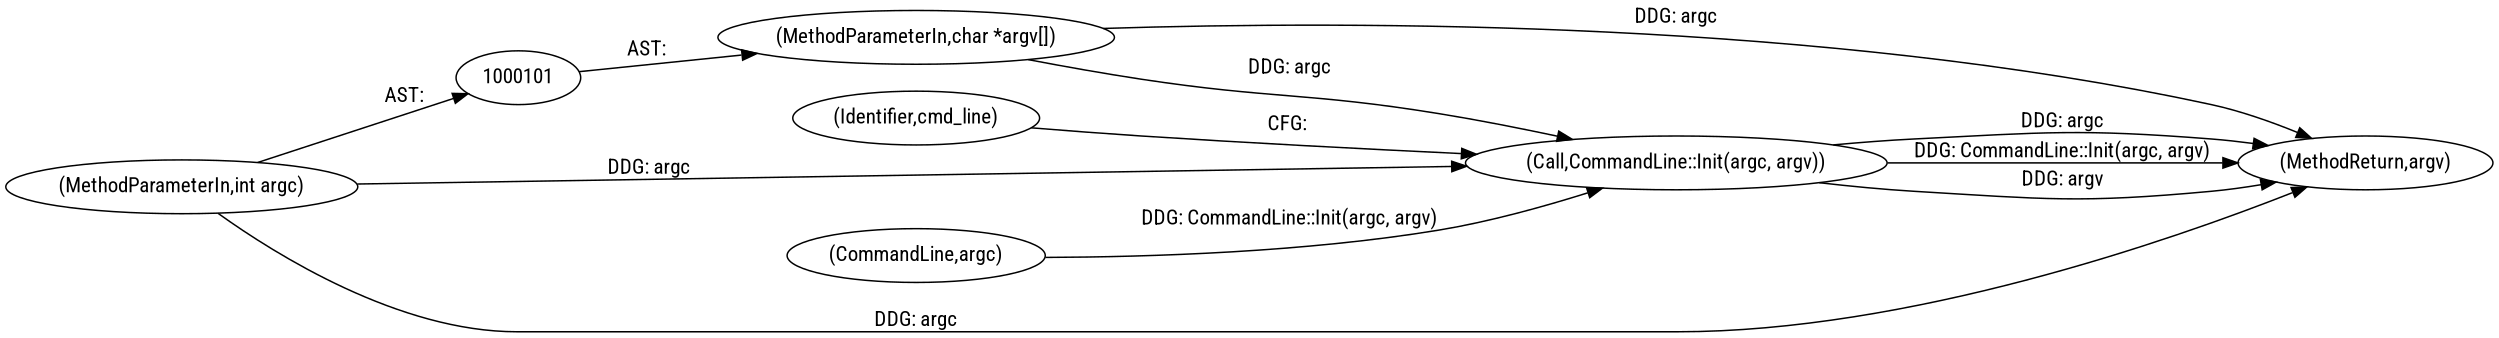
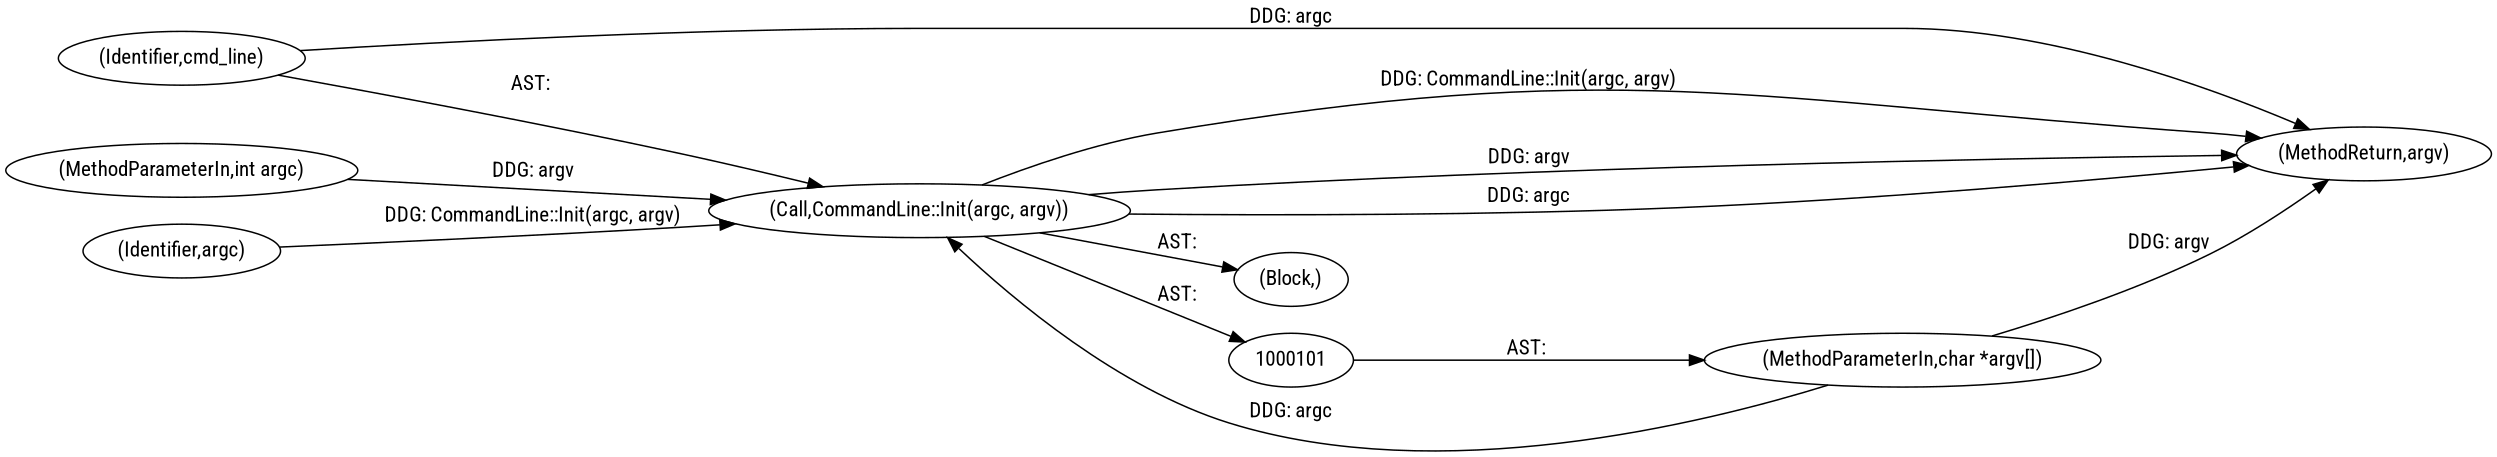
(1676, 17) -> (2169, 243)
(1290, 125) -> (533, 84)
(356, 130) -> (1108, 286)
(649, 168) -> (533, 171)
(916, 256) -> (182, 251)
none -> (1291, 279)
(1251, 332) -> (1305, 28)
